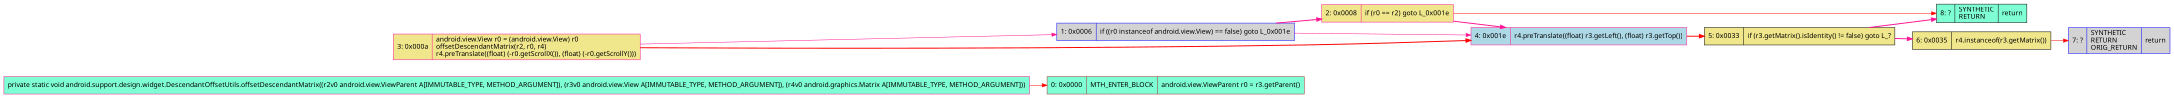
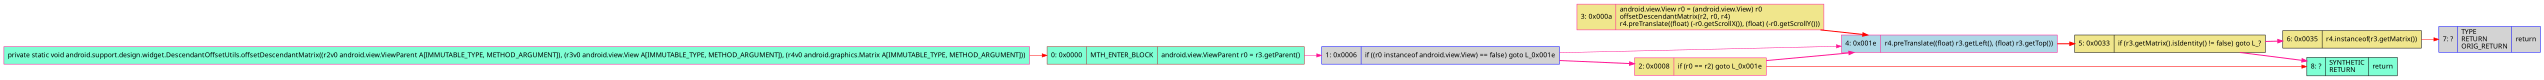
(2109, 33) -> (2469, 32)
(846, 39) -> (1310, 55)
